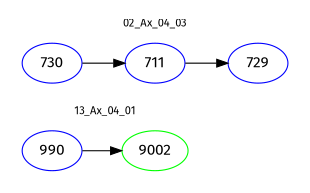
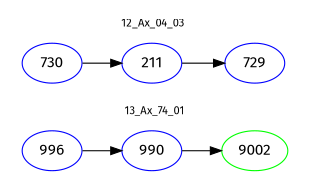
(155, 24) -> (153, 24)
(155, 63) -> (152, 63)
(105, 111) -> (155, 111)
none -> (52, 151)
